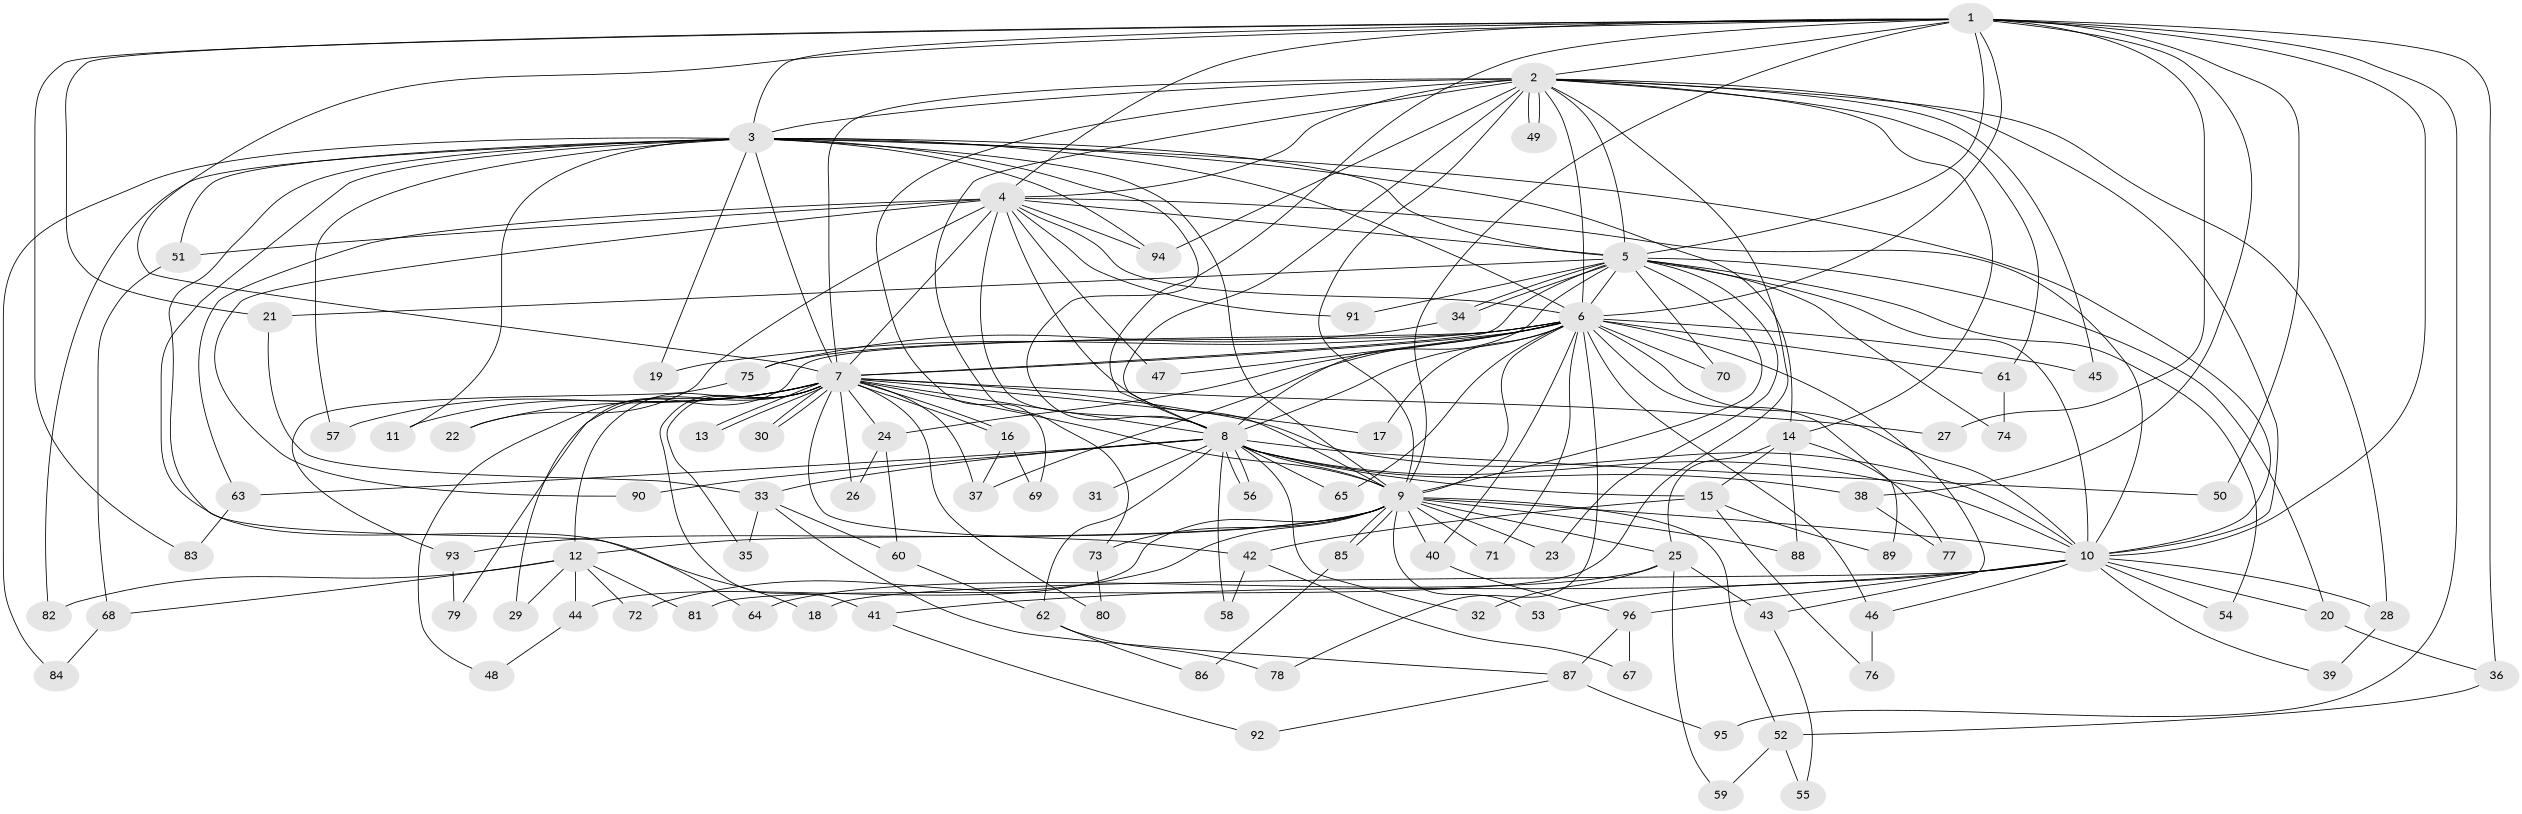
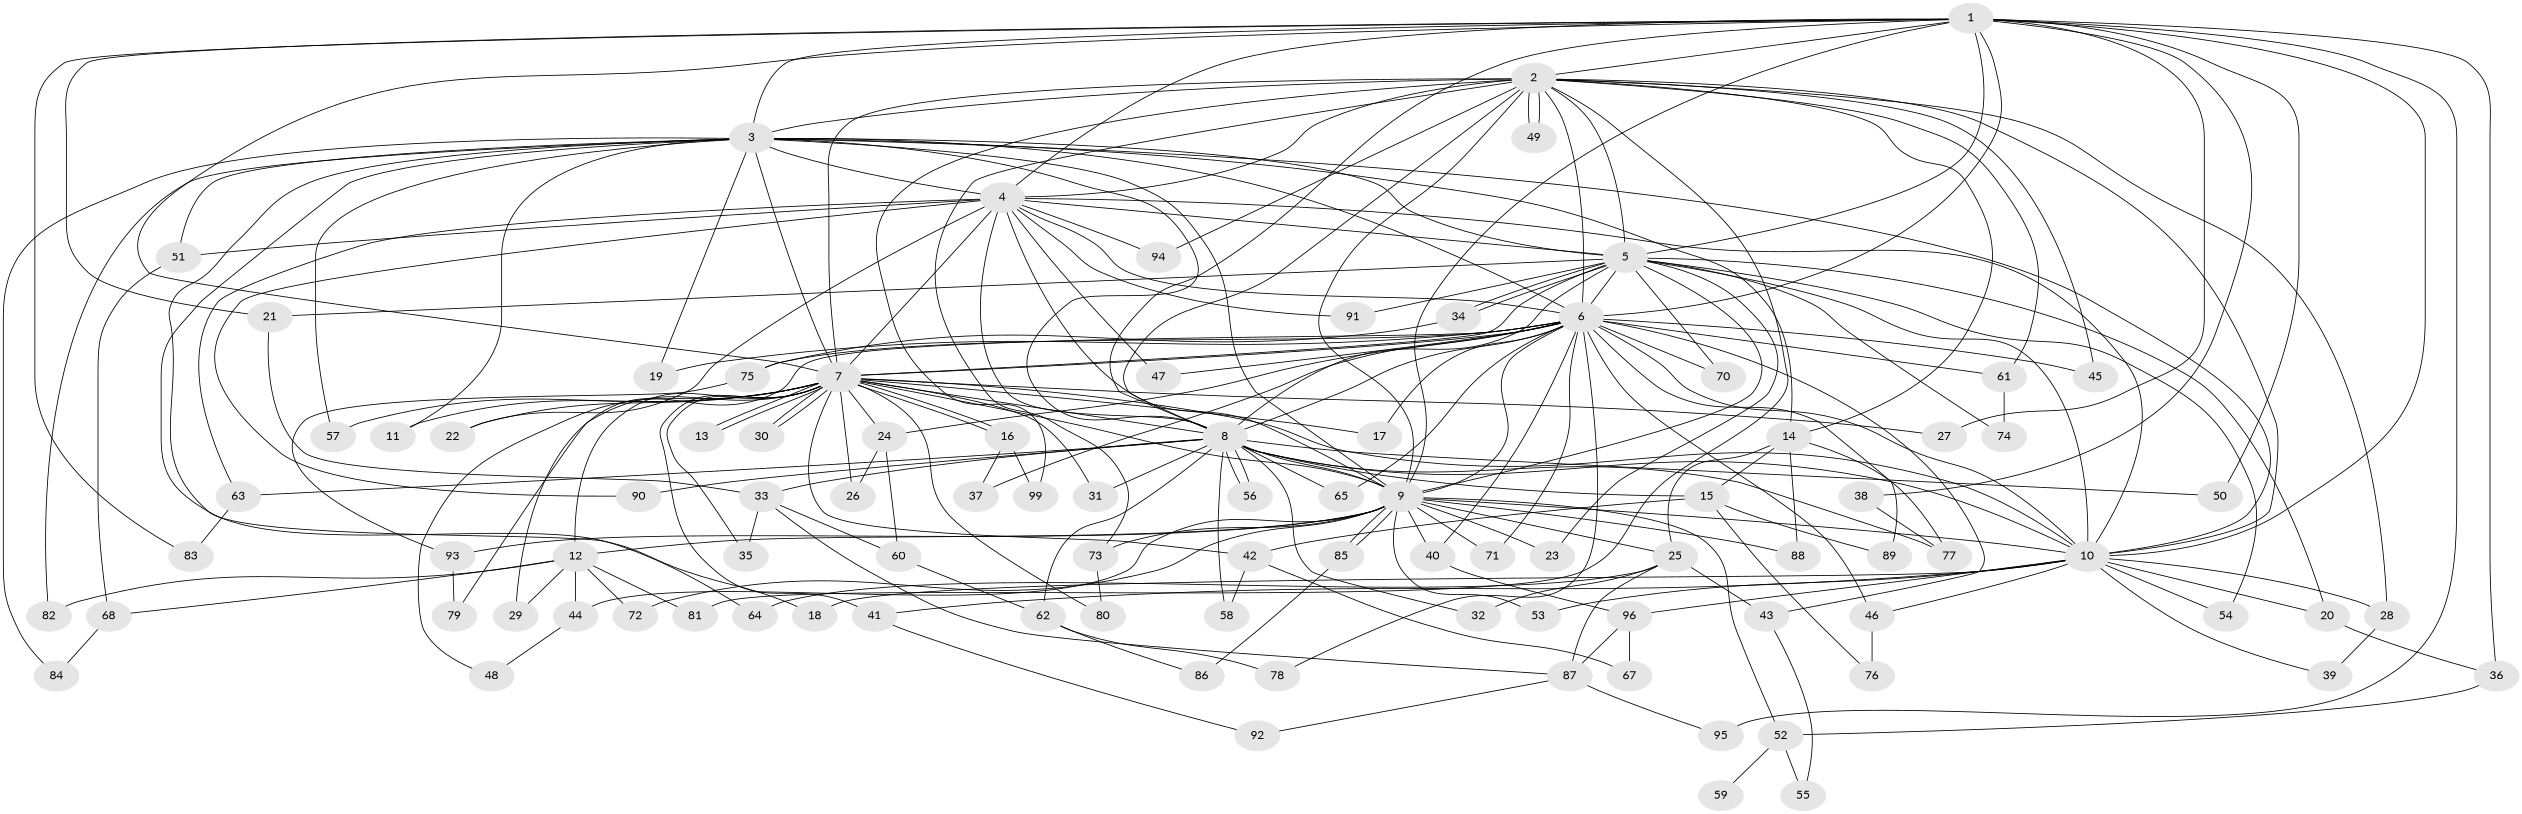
(968, 164) -> (874, 175)
(936, 417) -> (1049, 431)
(1540, 476) -> (1697, 476)
(1036, 497) -> (1036, 497)
(1676, 680) -> (1608, 594)
